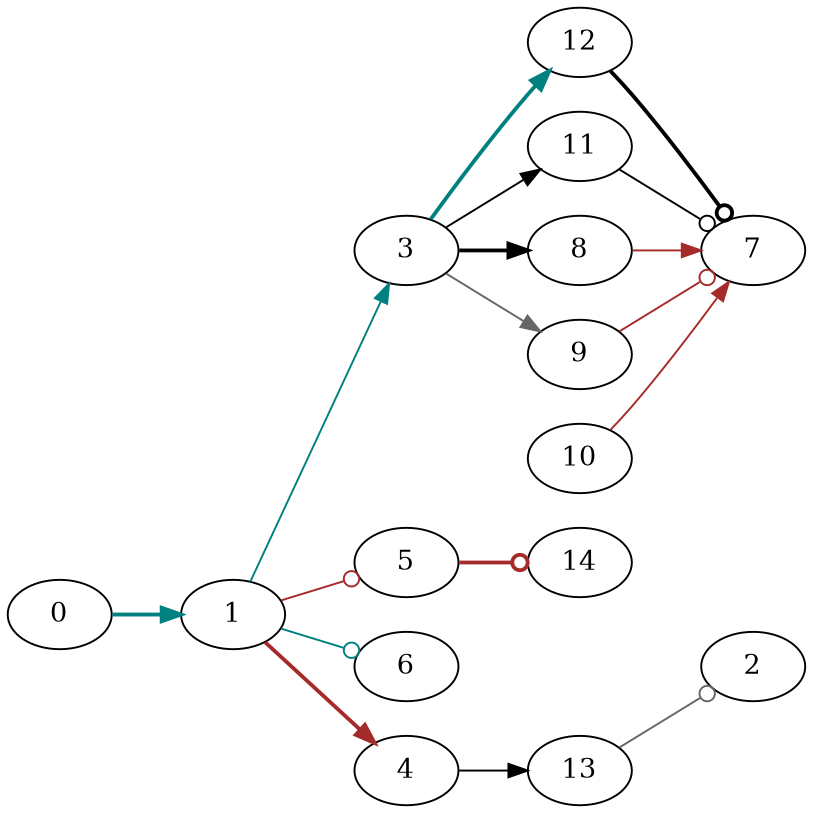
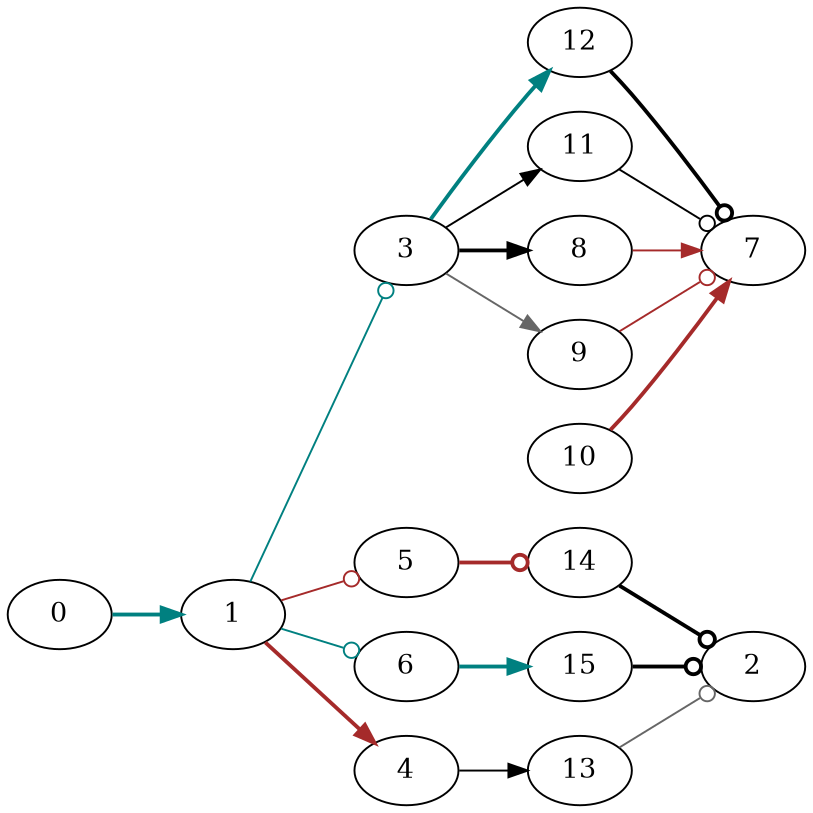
(666, 365) -> (666, 365)
(316, 440) -> (316, 440)
none -> (660, 610)
none -> (580, 667)
